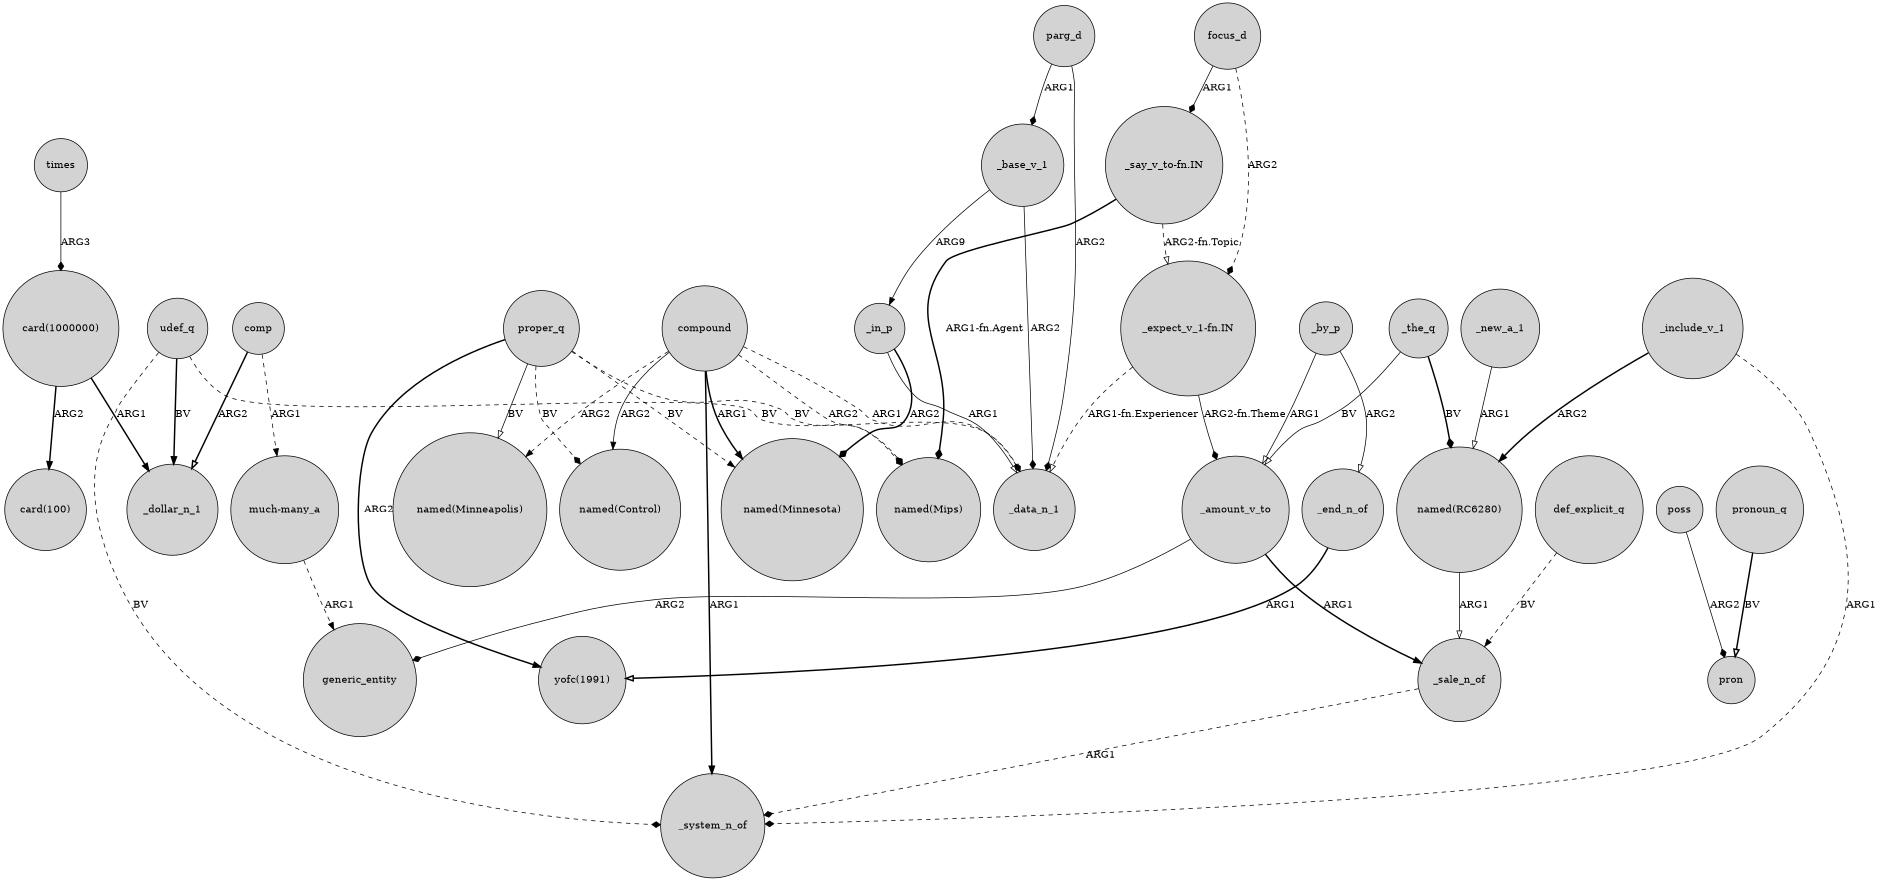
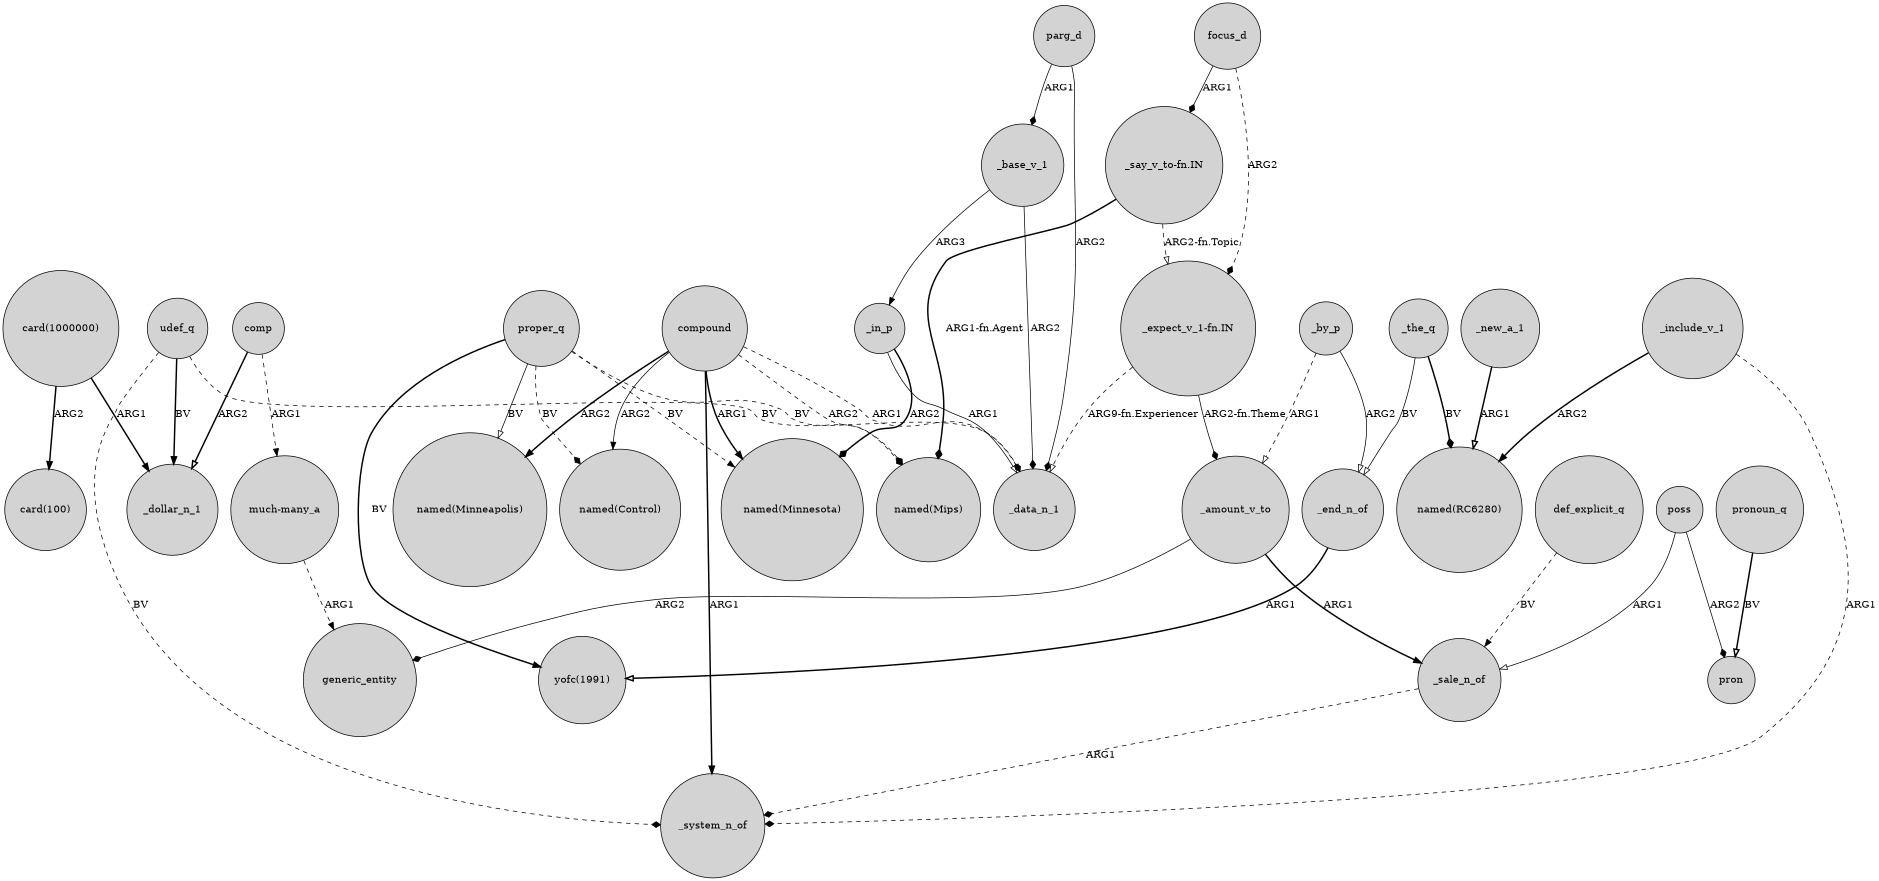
(61, 165) -> none
(951, 243) -> (951, 243)
(601, 396) -> (601, 396)
(1483, 404) -> (1483, 404)
(1293, 406) -> (1293, 406)
(1339, 411) -> (1400, 417)
(1143, 414) -> (1143, 414)
(379, 510) -> (379, 510)
(1459, 602) -> (1609, 620)
